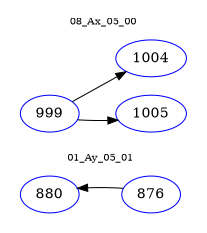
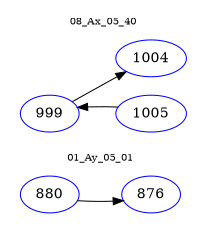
(103, 22) -> (103, 22)
(93, 120) -> (103, 107)
(106, 188) -> (95, 201)
